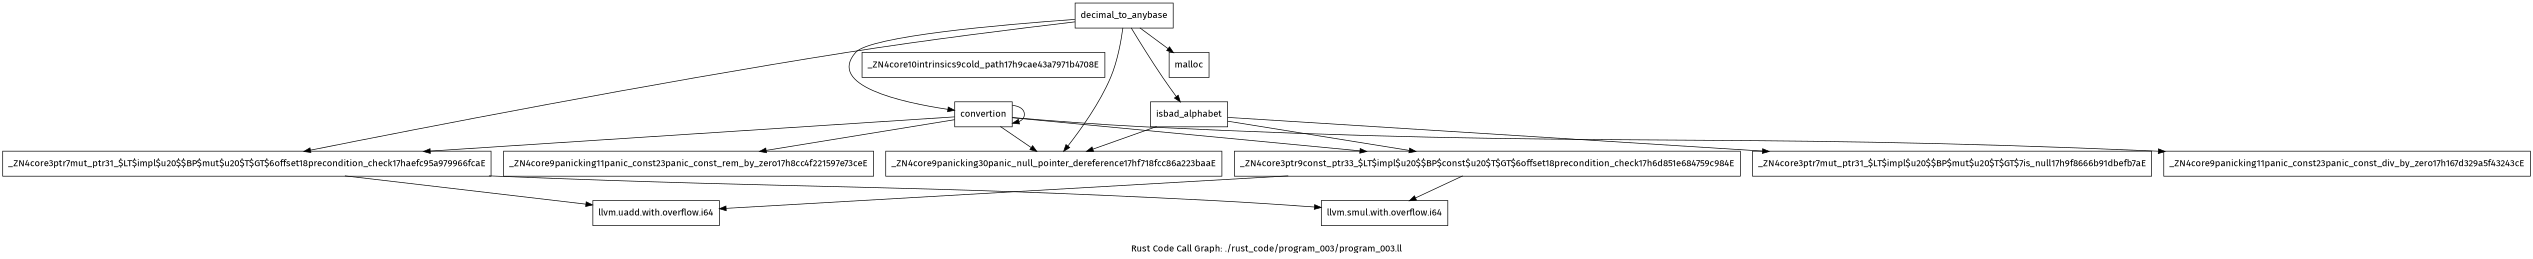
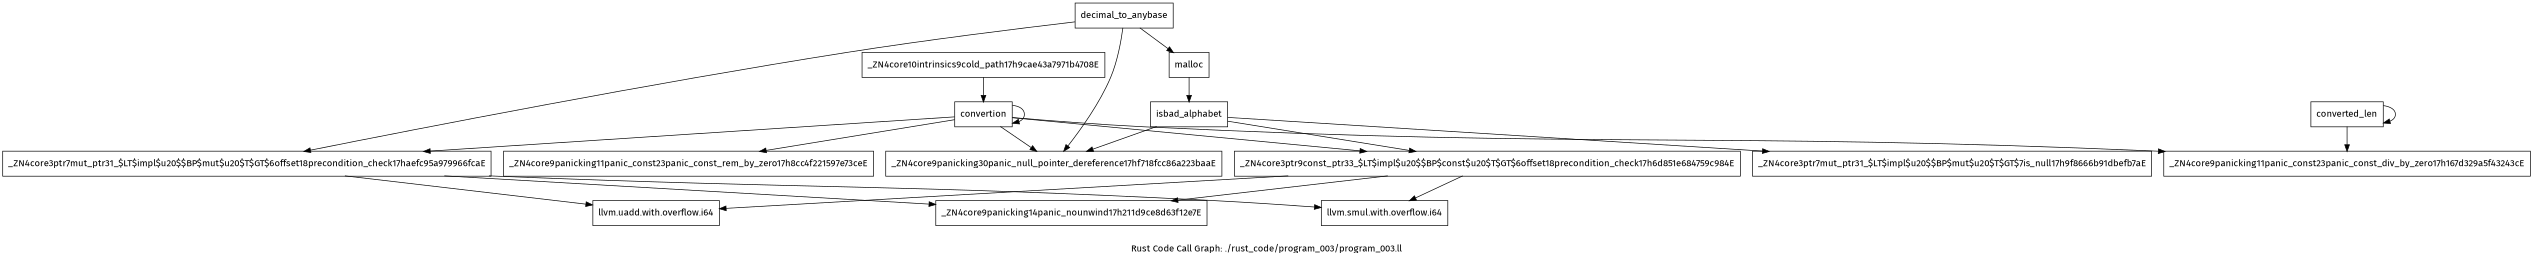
(900, 38) -> (983, 86)
(1153, 63) -> (1189, 86)
none -> (2347, 114)
none -> (1071, 213)
